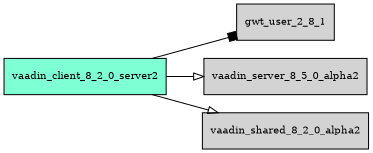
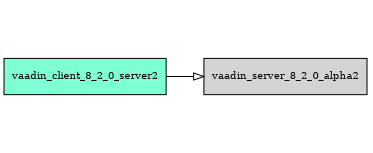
(285, 22) -> none
(285, 77) -> (285, 77)
(285, 131) -> none
